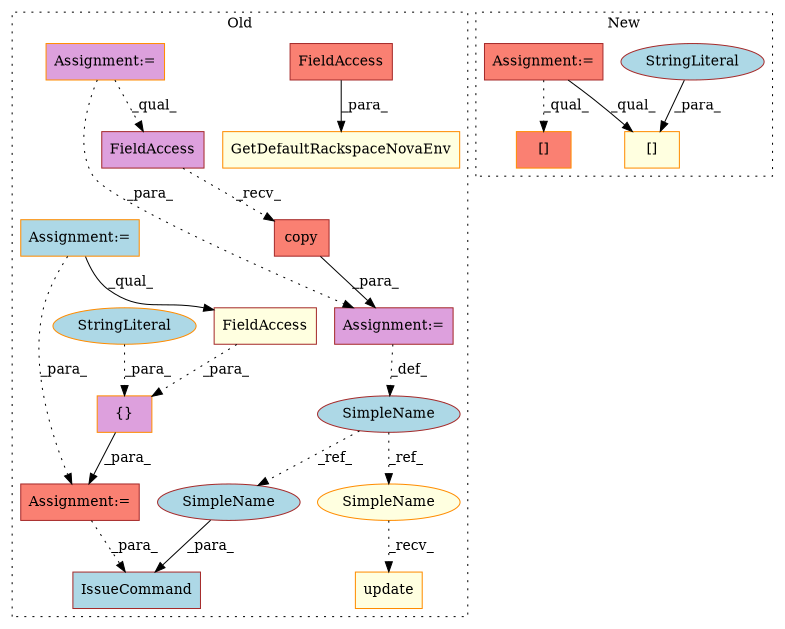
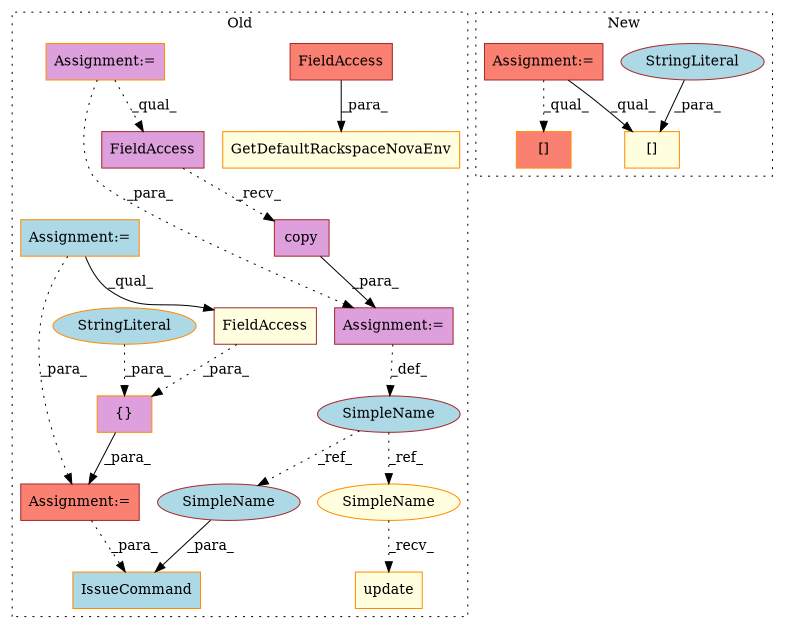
(302, 238) -> (302, 238)
(137, 590) -> (137, 590)
